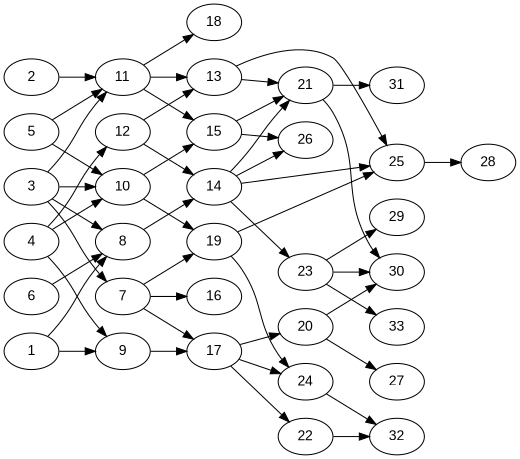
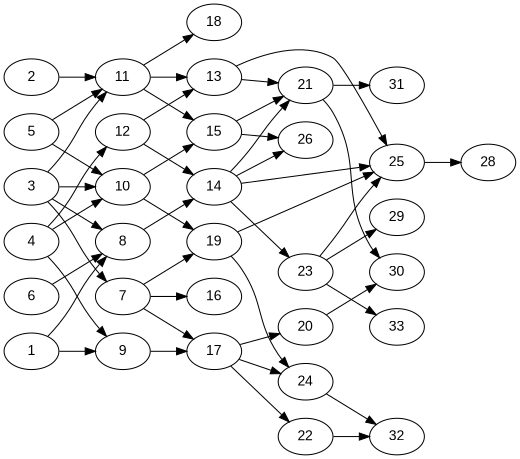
(346, 272) -> (347, 221)
(397, 382) -> none
